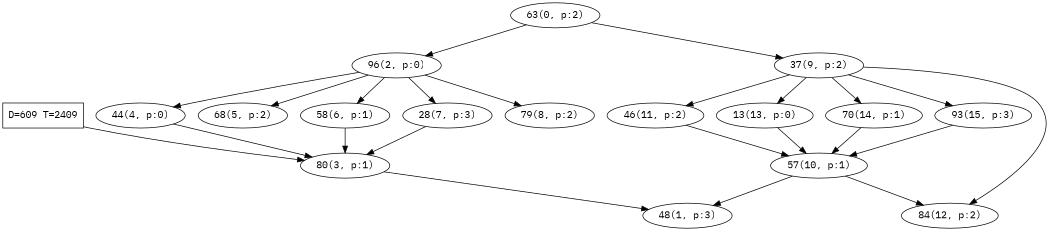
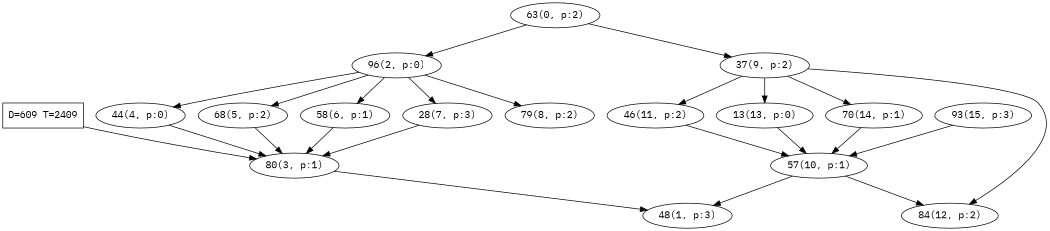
(897, 89) -> none
none -> (266, 138)
